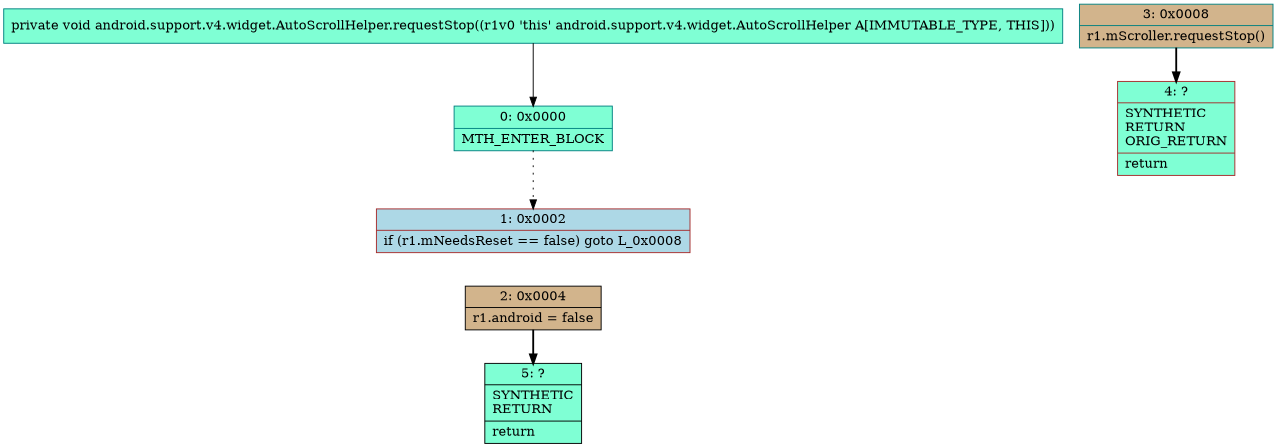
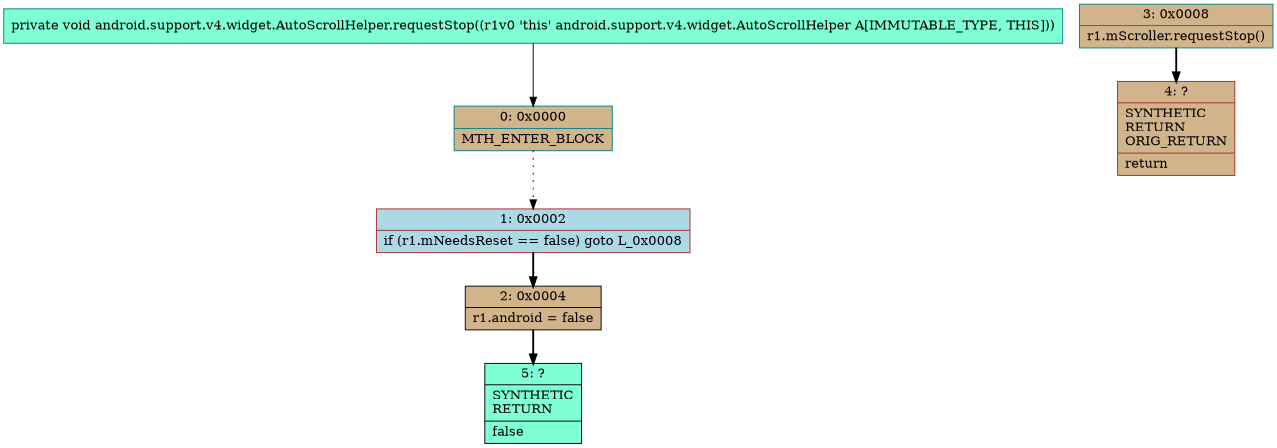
(533, 128) -> (533, 128)
(1176, 128) -> (1176, 128)
none -> (533, 265)
(514, 432) -> (508, 432)
